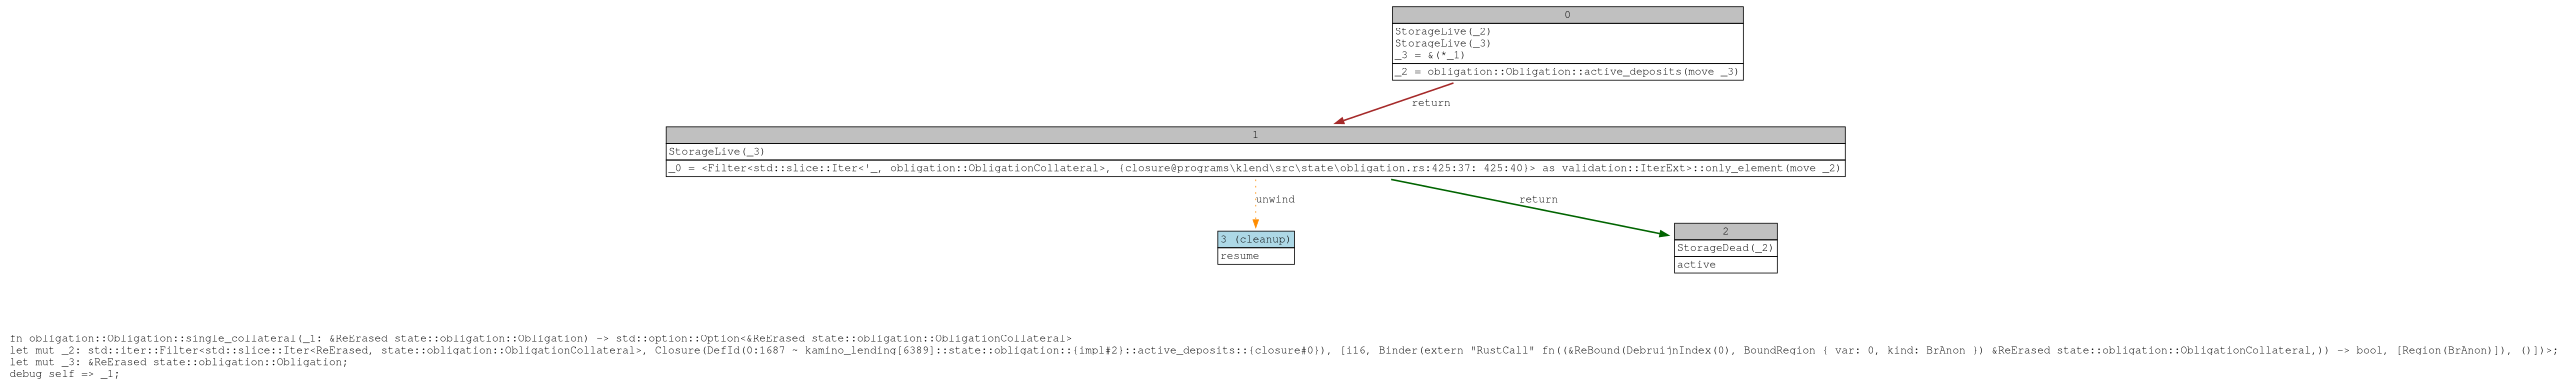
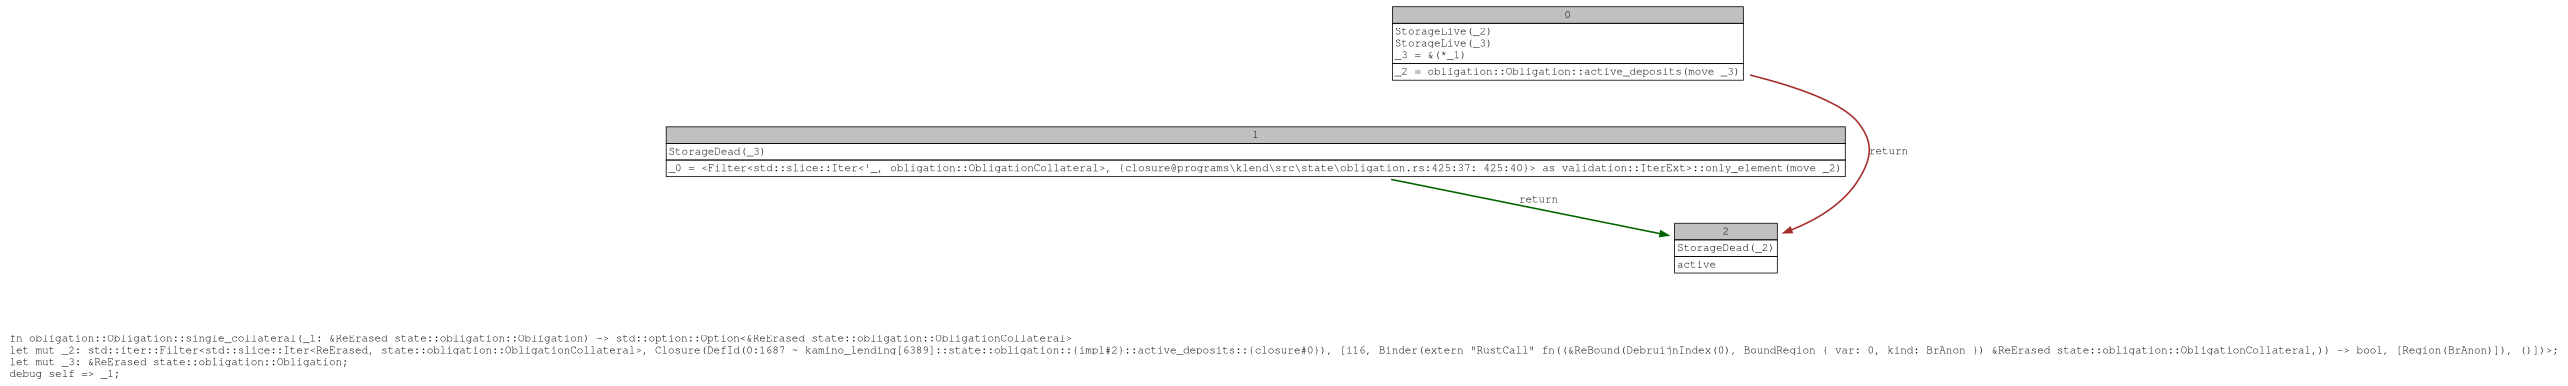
(1398, 102) -> (1865, 134)
(718, 151) -> (718, 151)
(1256, 248) -> none
